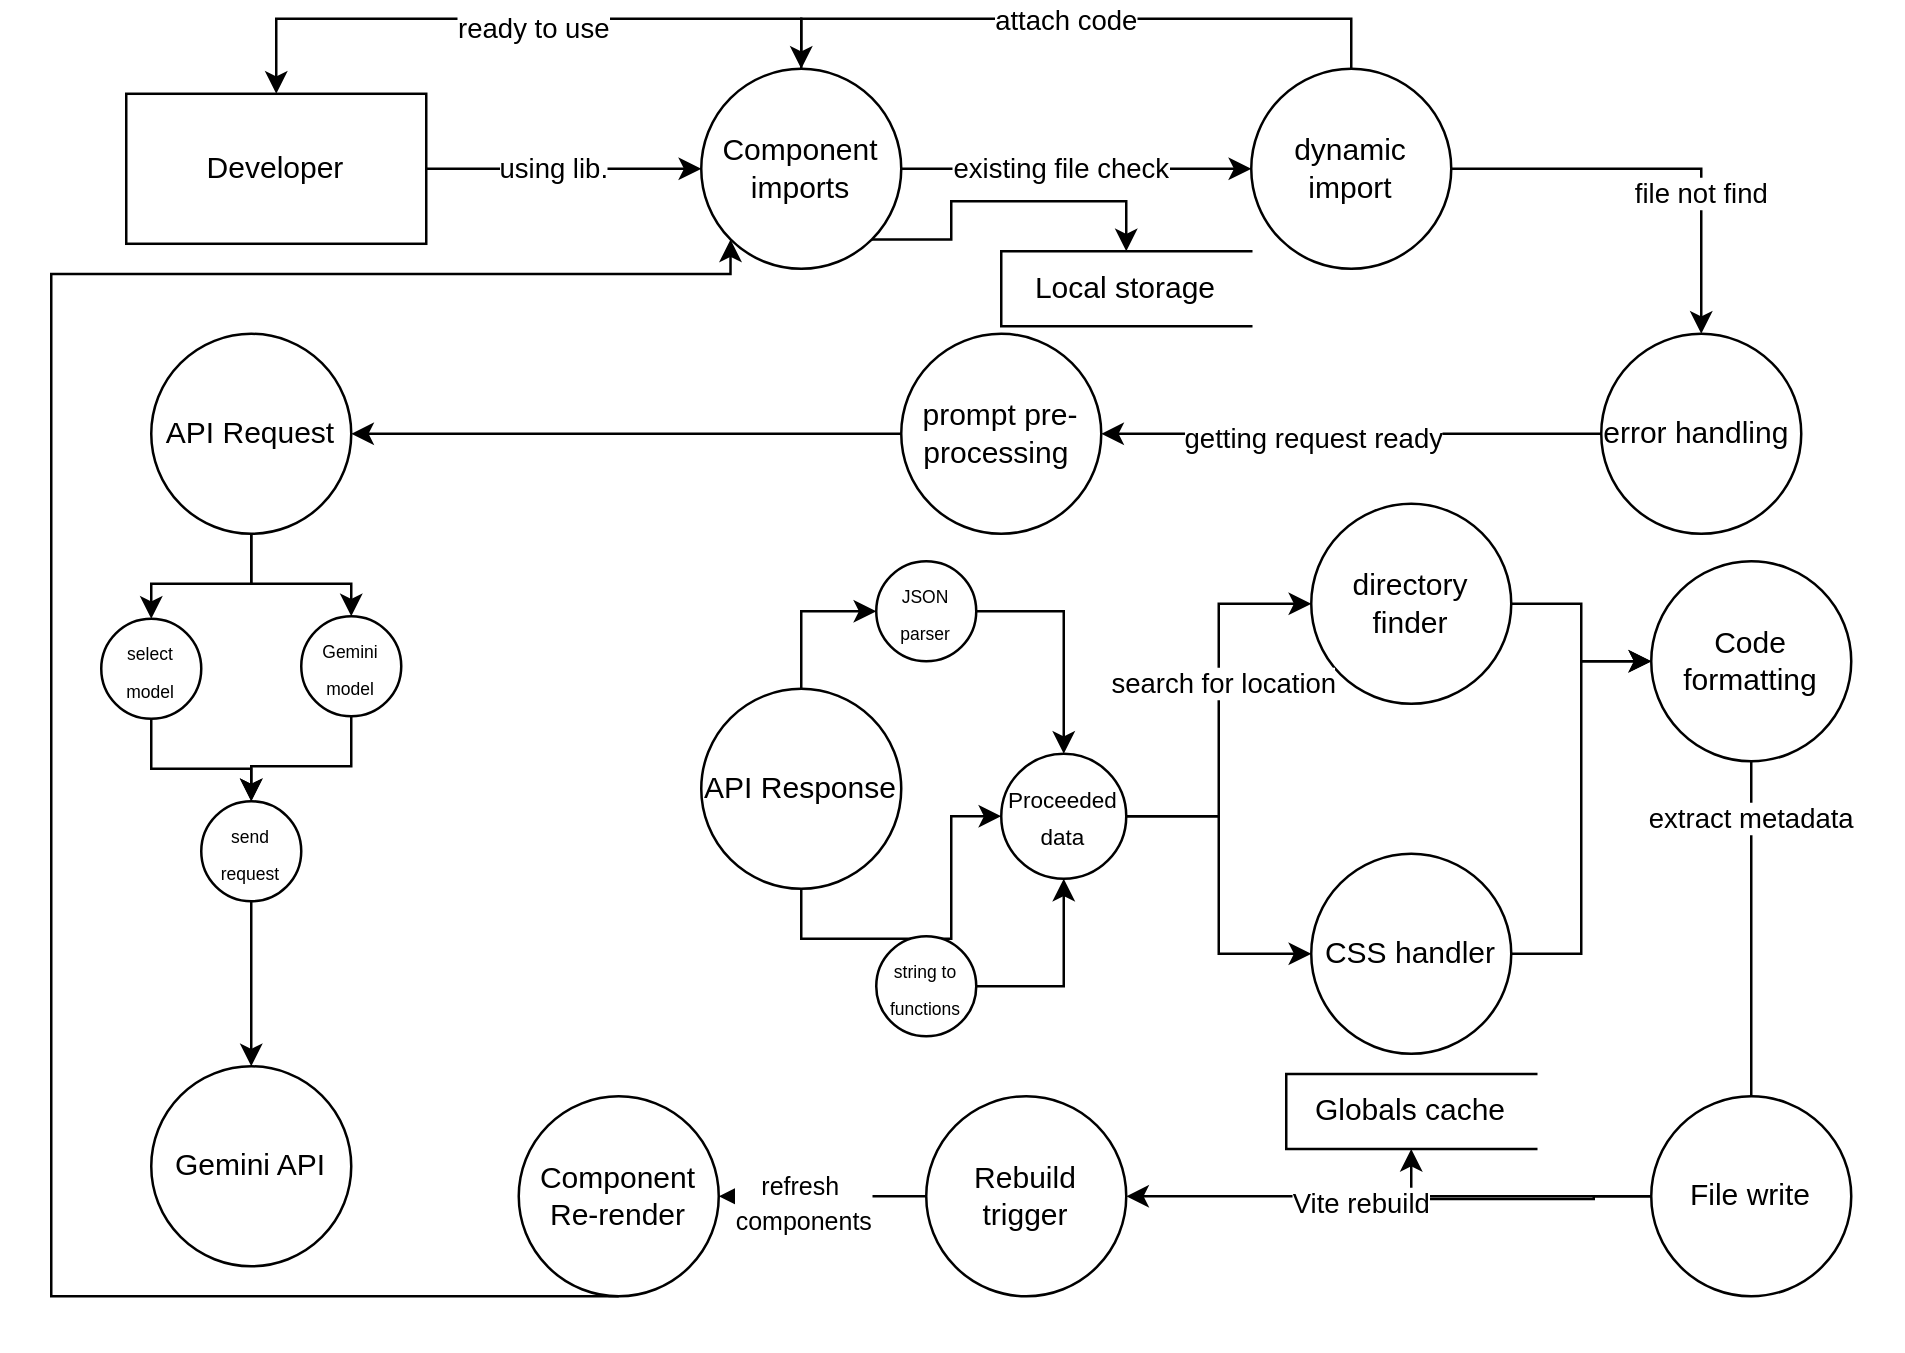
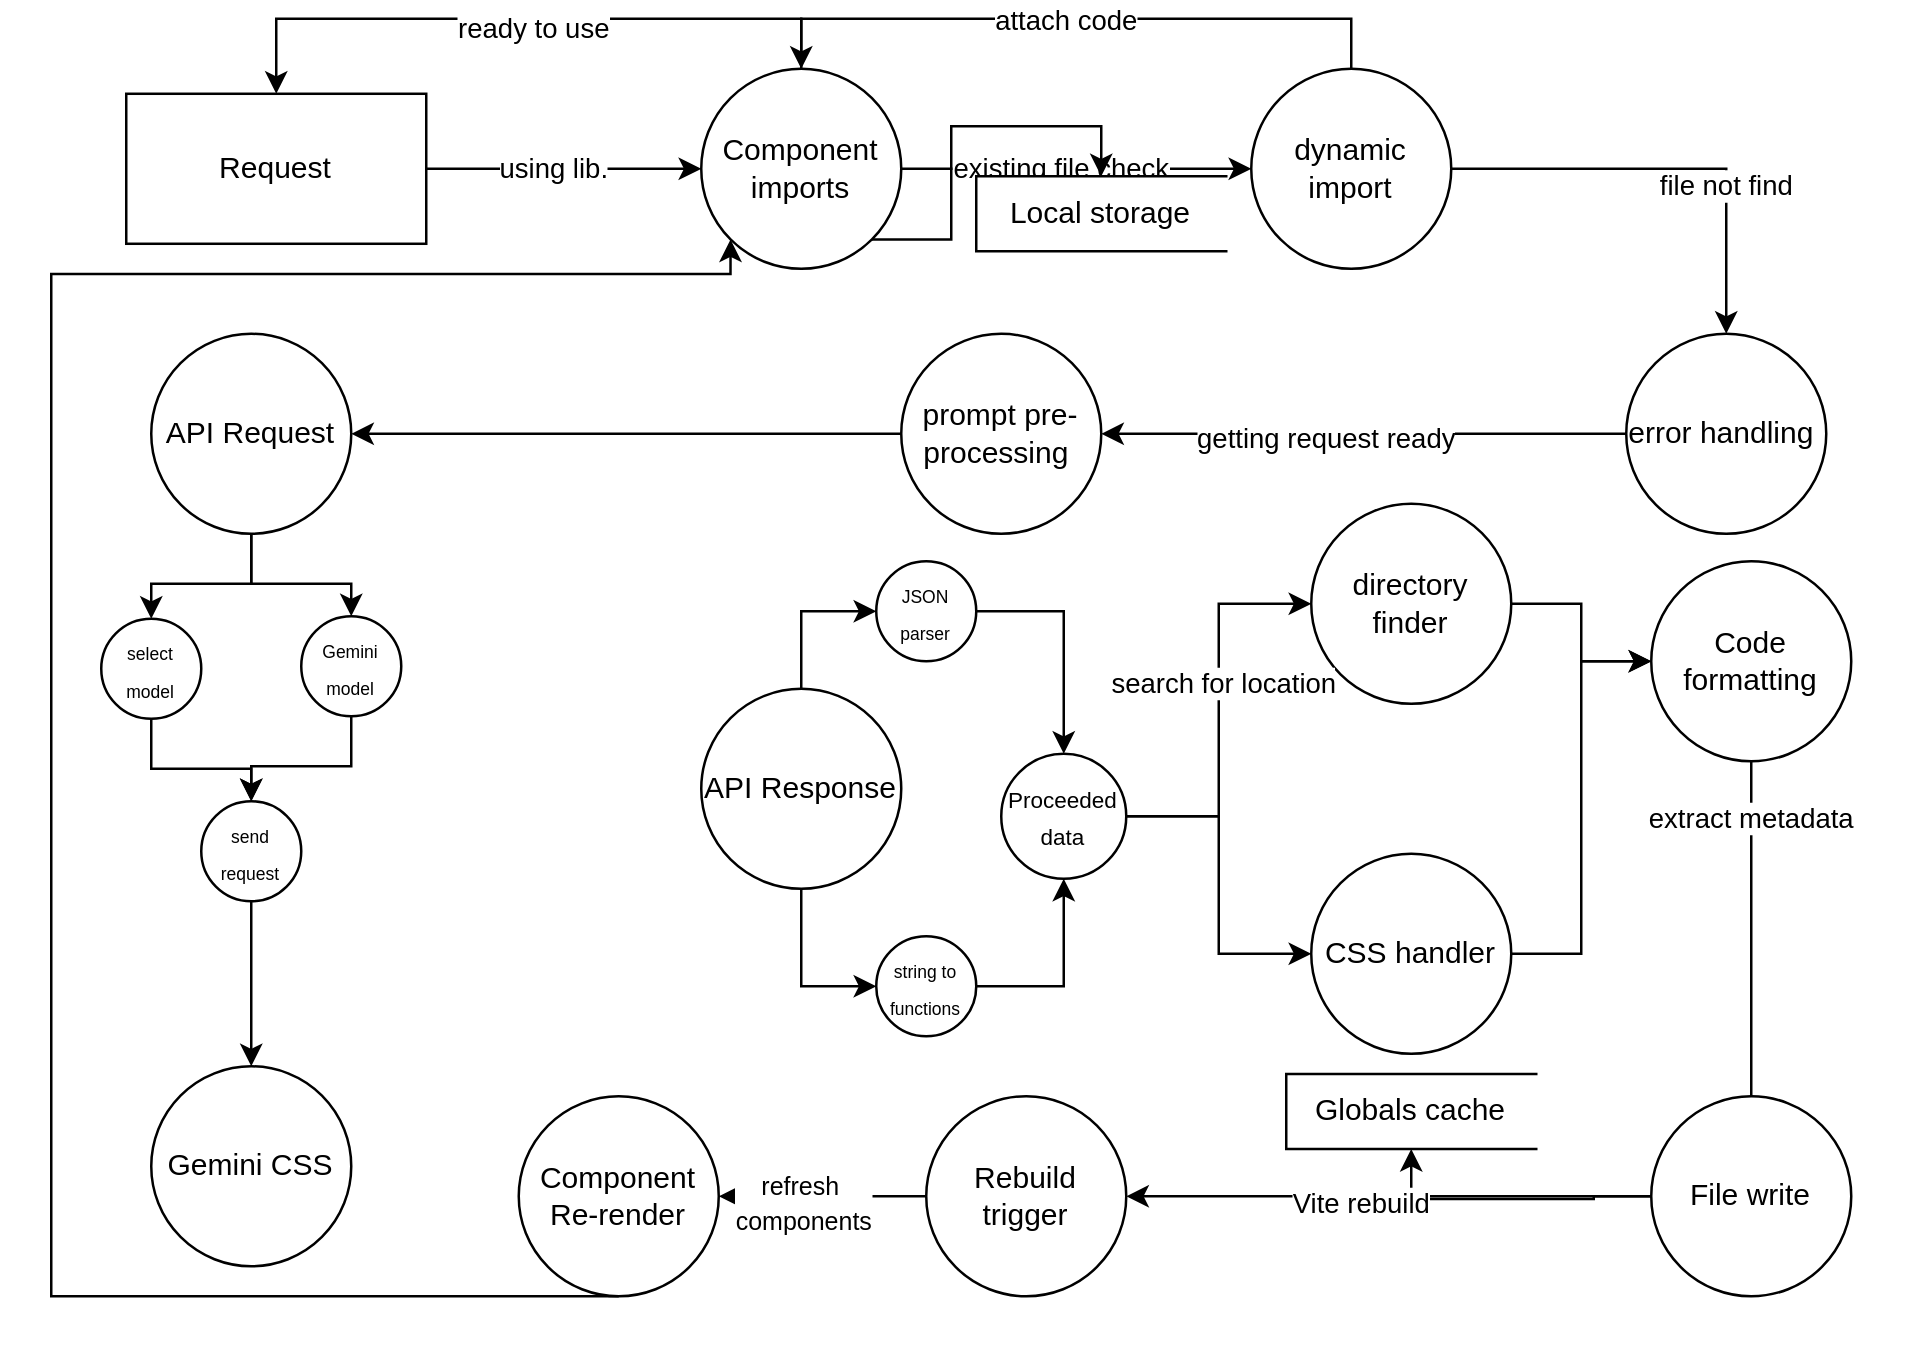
(276, 169) -> (276, 169)
(1126, 289) -> (1101, 214)
(1701, 434) -> (1726, 434)
(951, 865) -> (805, 986)
(251, 1166) -> (251, 1166)
